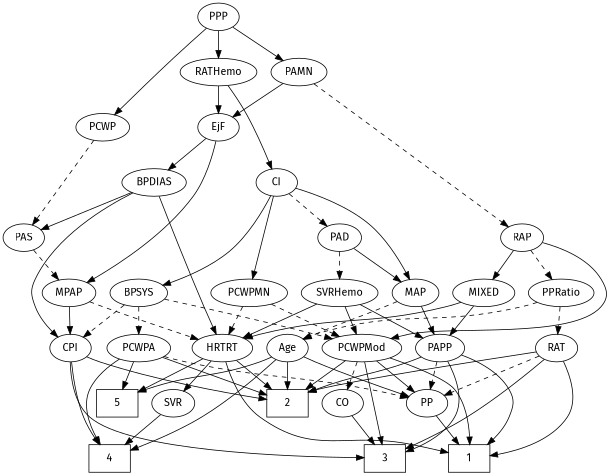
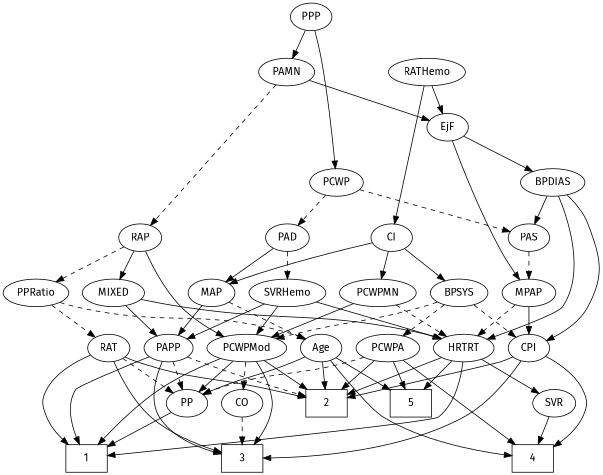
(219, 41) -> none
(305, 207) -> (314, 207)
(302, 319) -> (307, 323)
(374, 372) -> (237, 375)
(361, 427) -> (242, 427)
